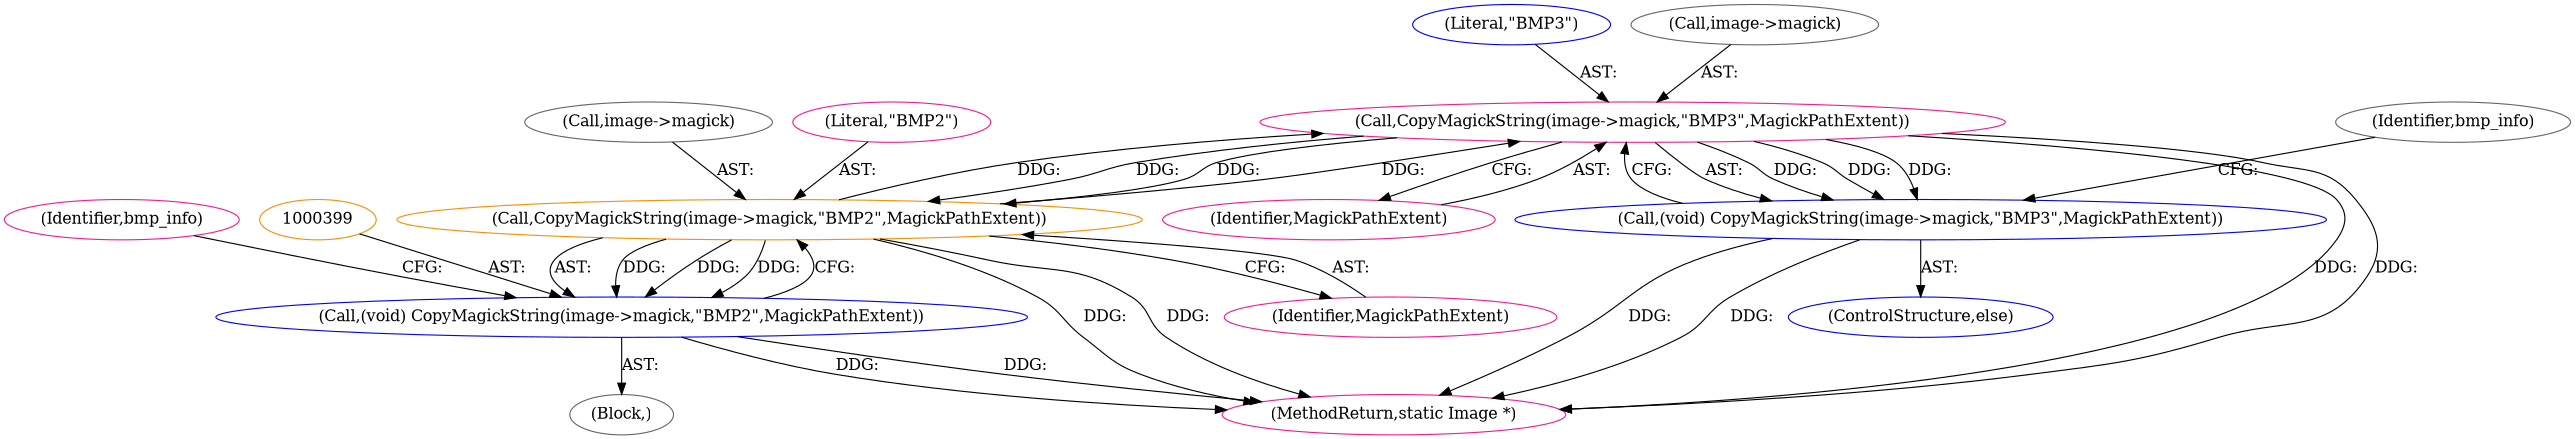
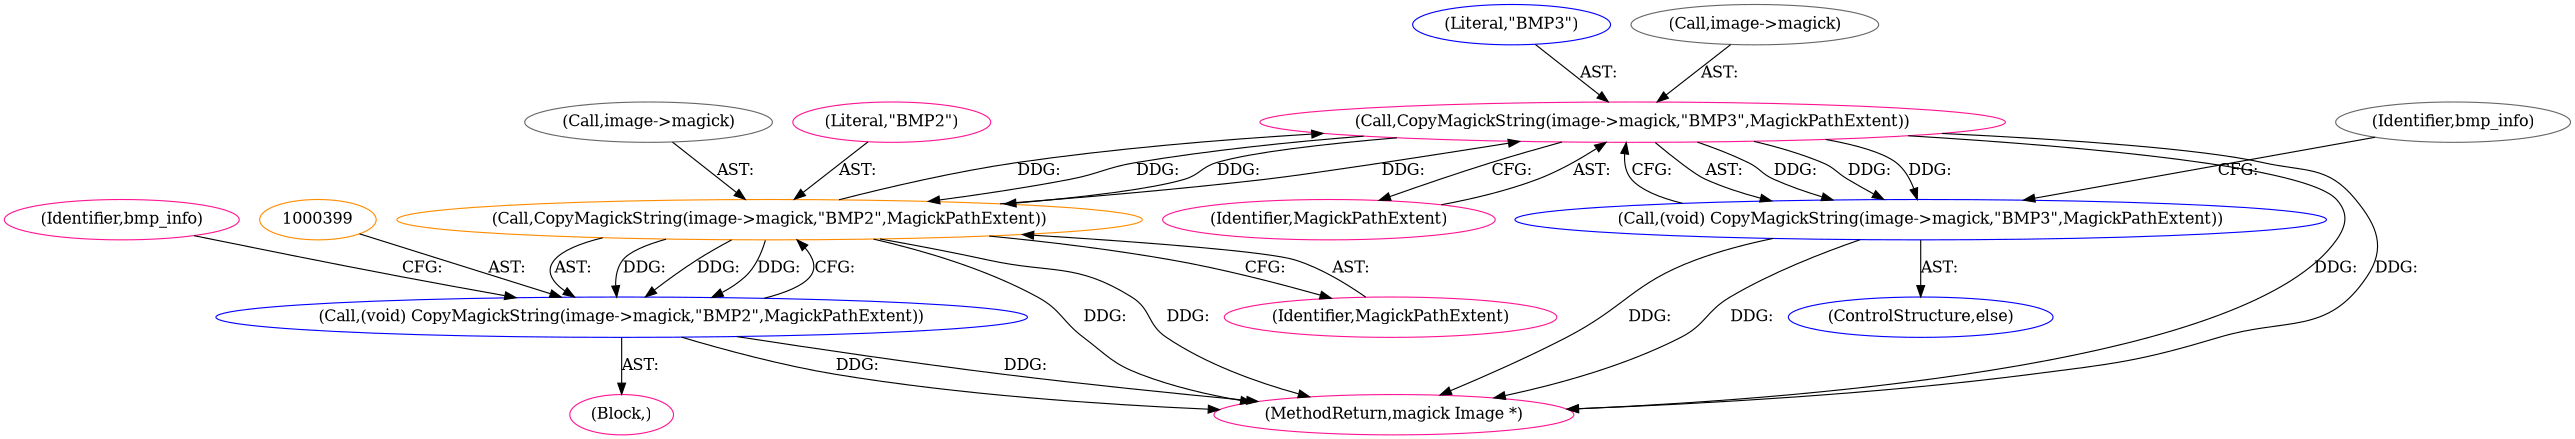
(622, 415) -> (622, 415)
(1394, 415) -> (1394, 415)
